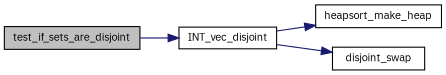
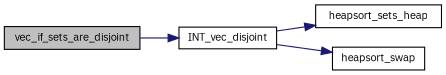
(379, 16) -> (379, 16)
(72, 38) -> (72, 38)
(379, 59) -> (379, 59)
